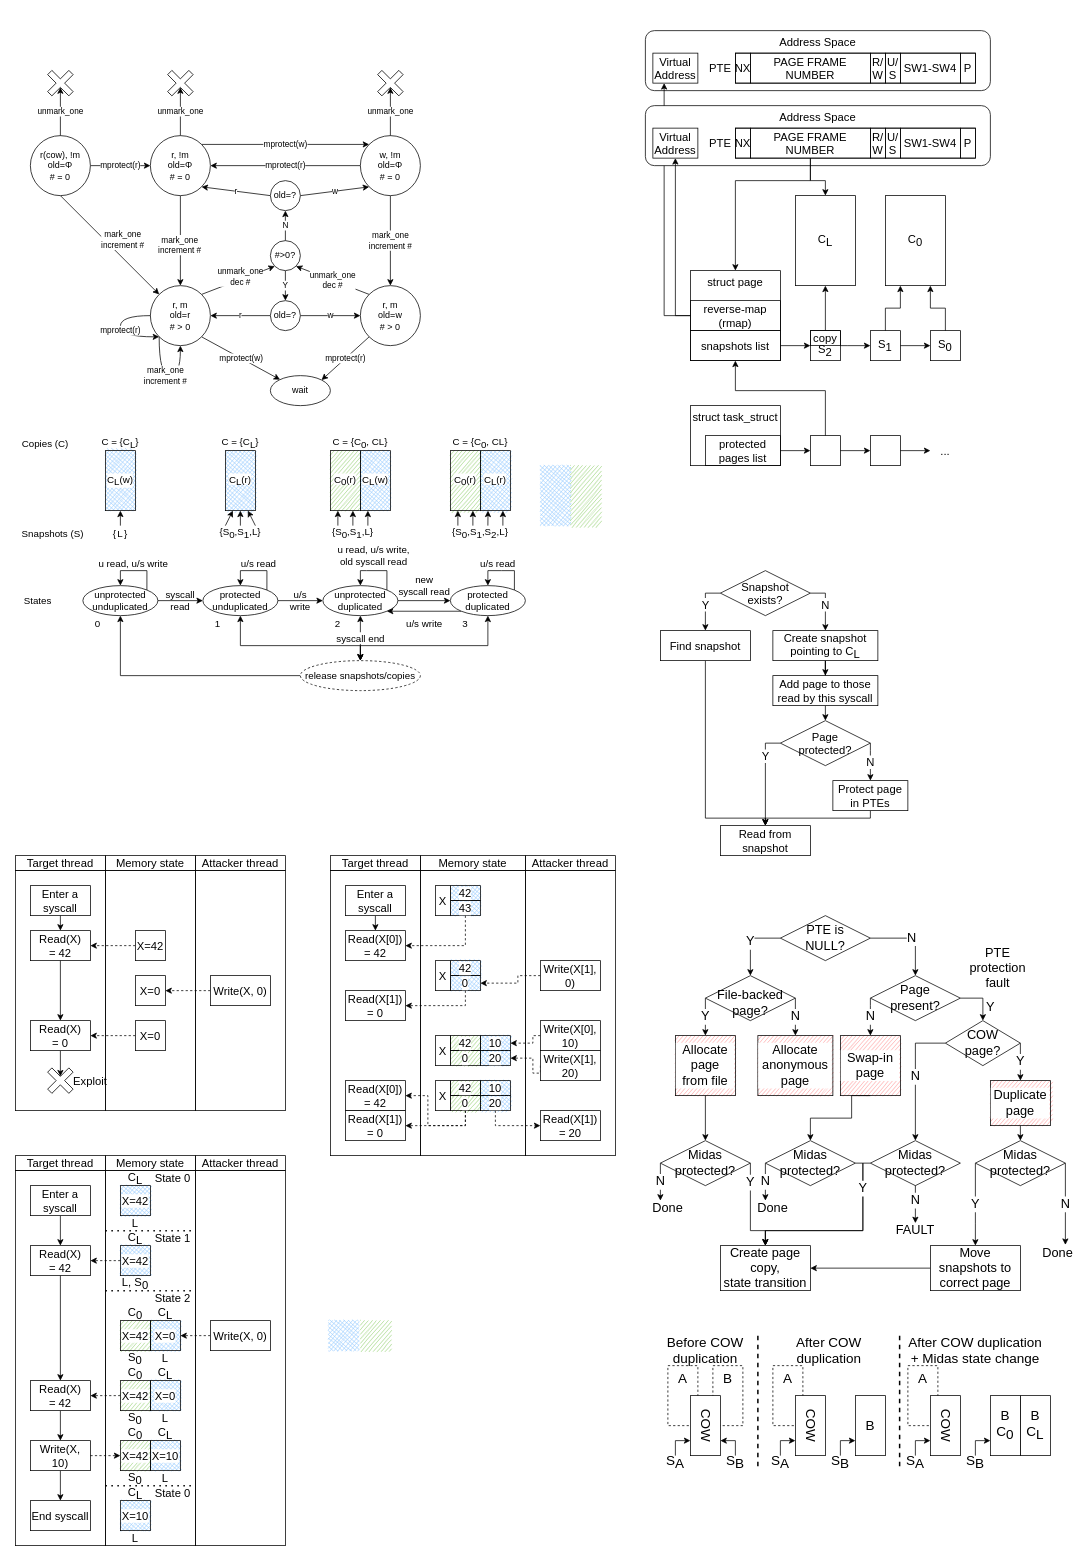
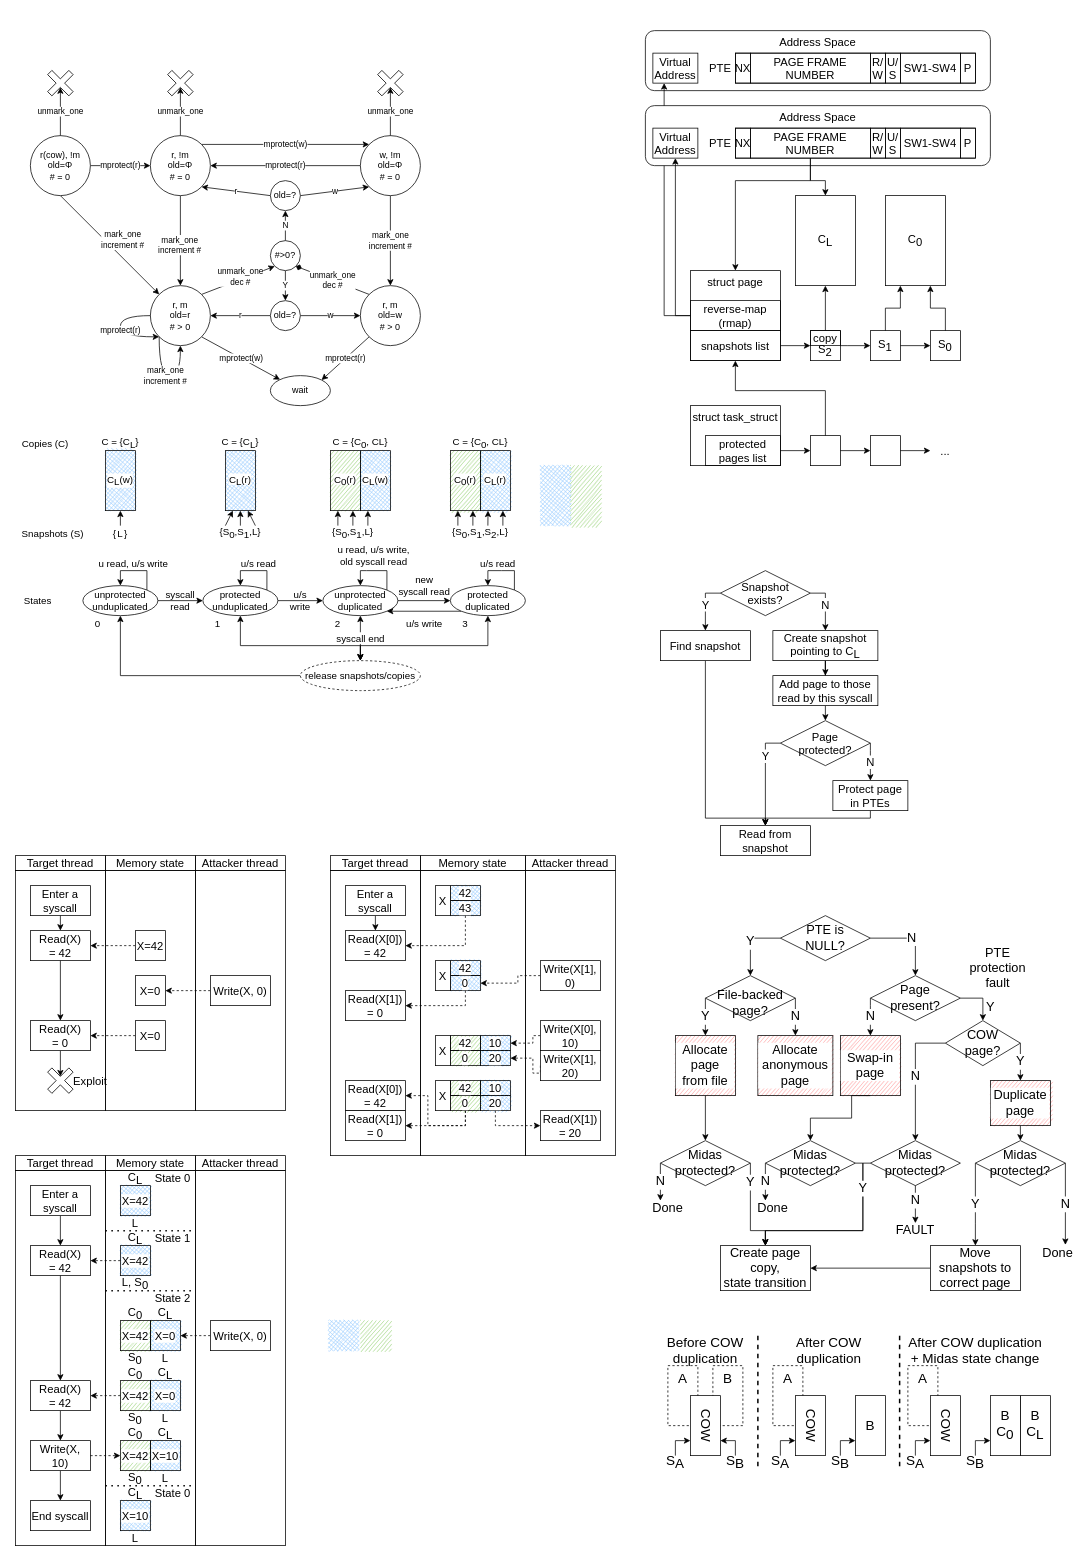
(301, 268) -> (302, 268)
